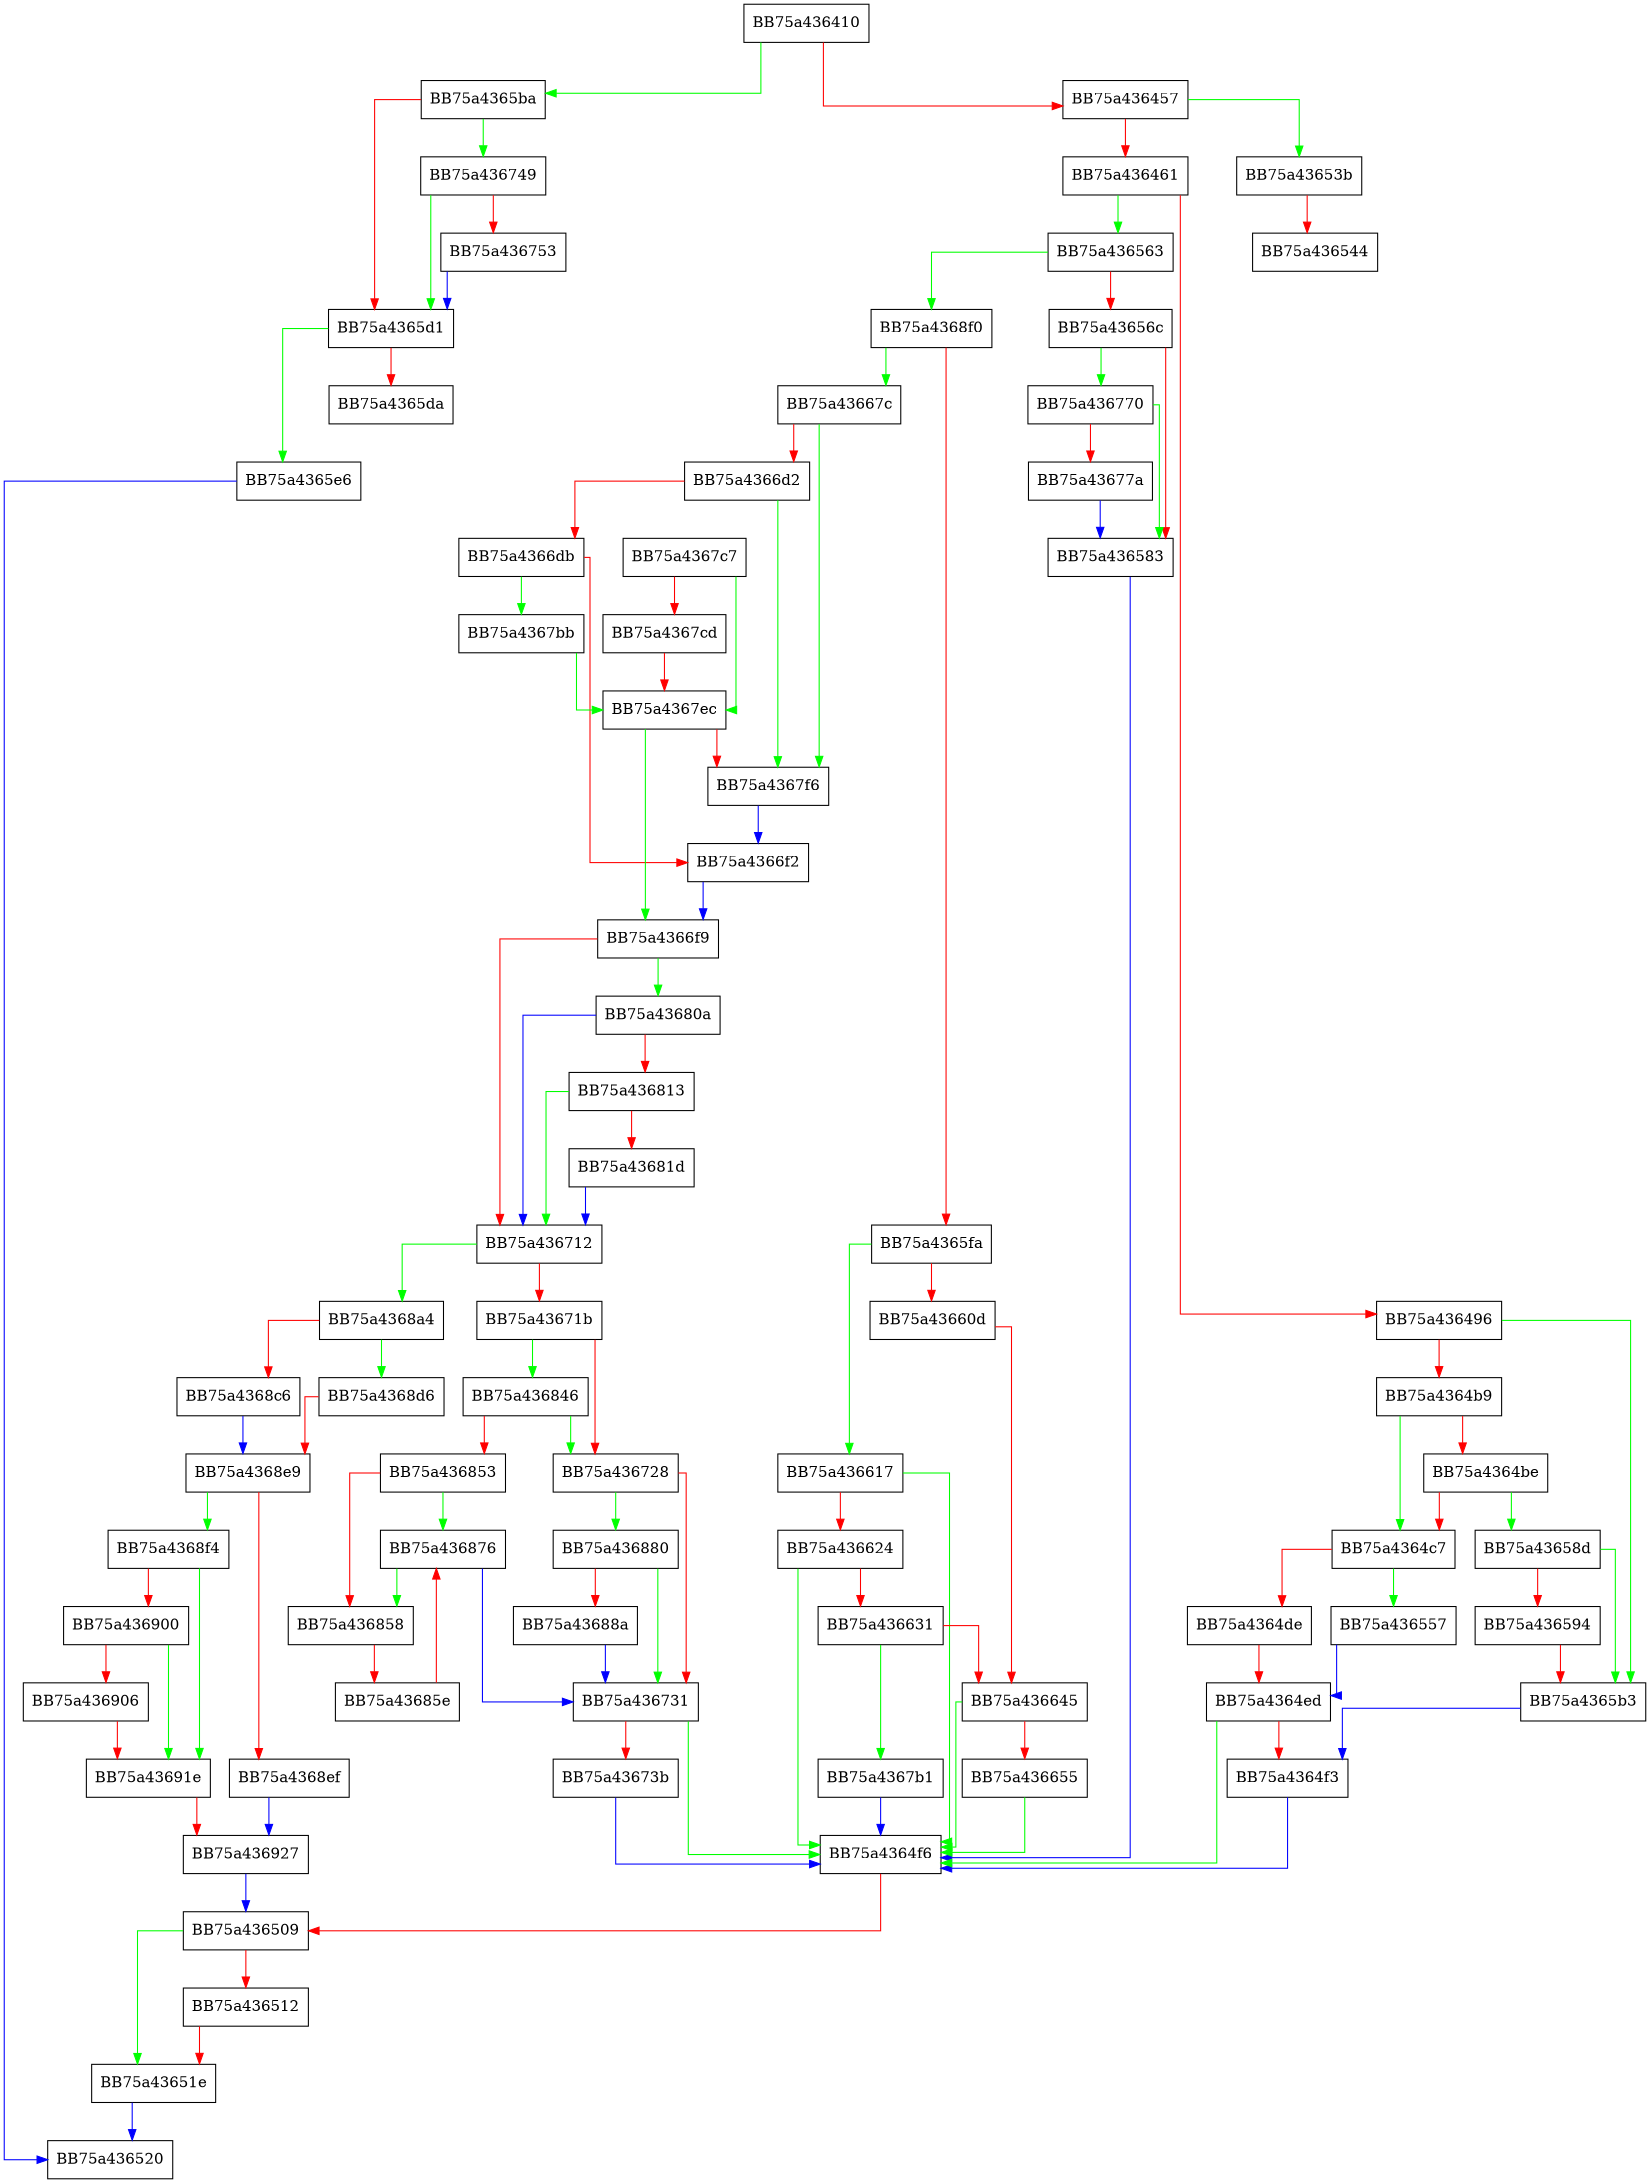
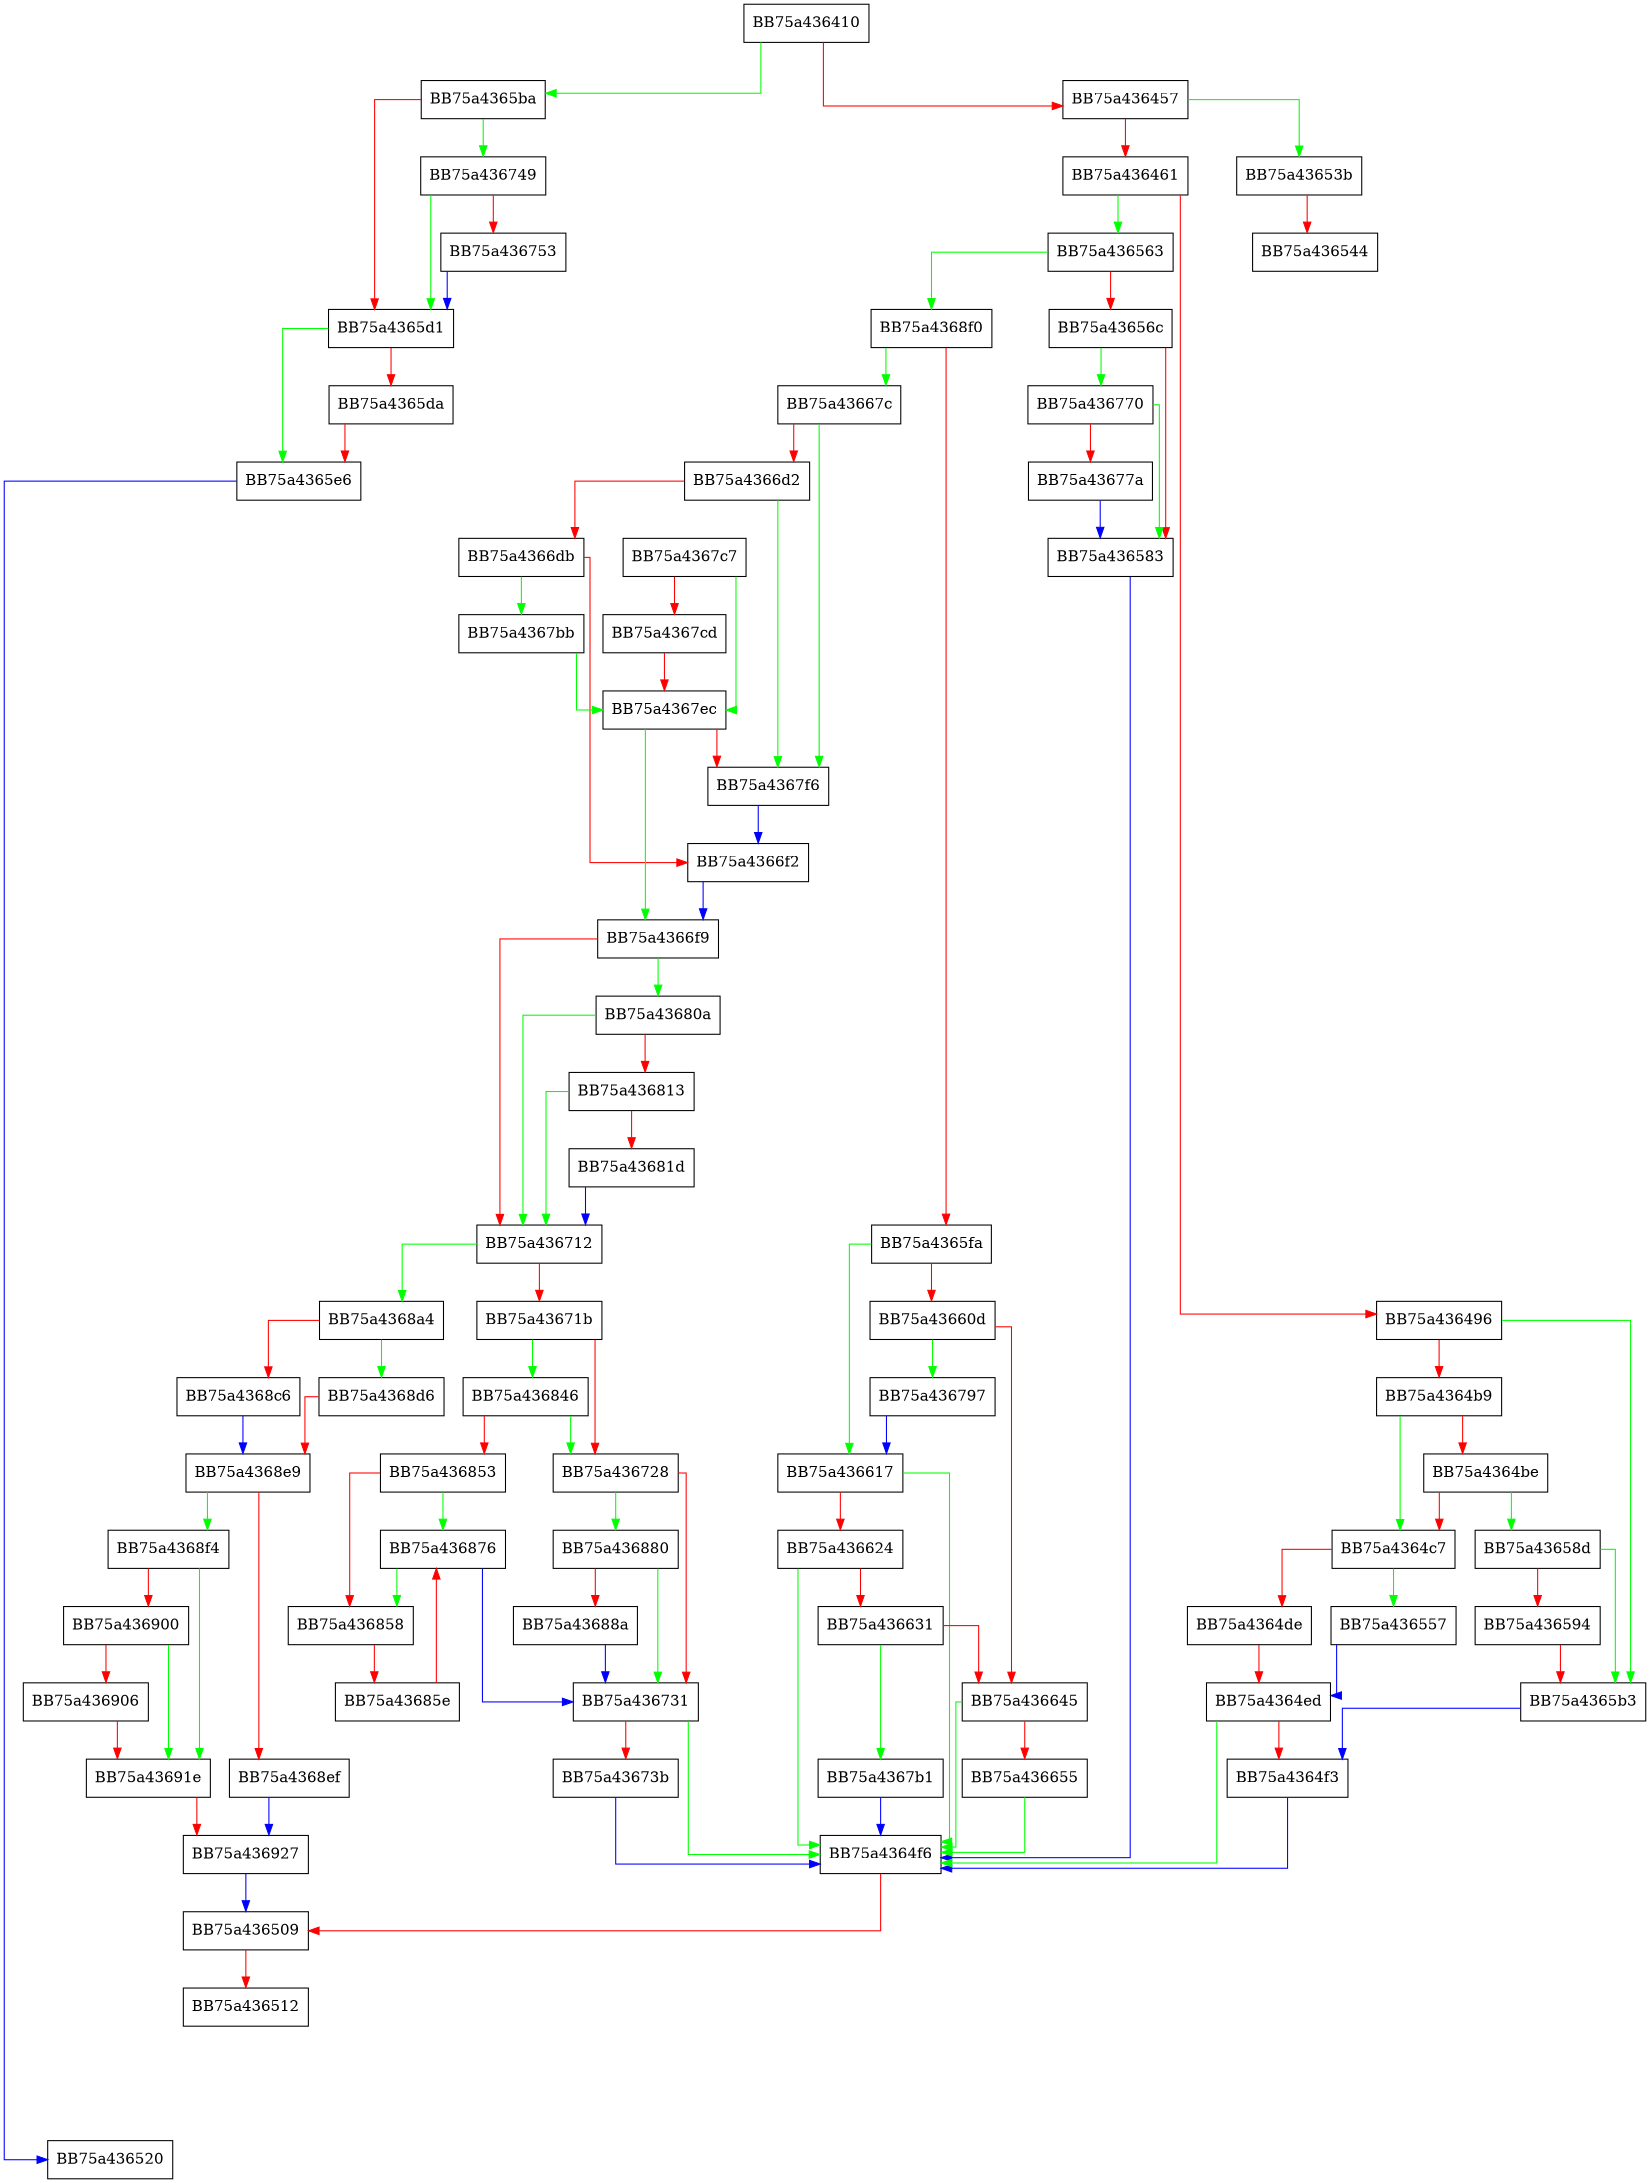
none -> (345, 438)
(523, 1078) -> (523, 1078)
none -> (933, 1397)
(154, 2083) -> none
